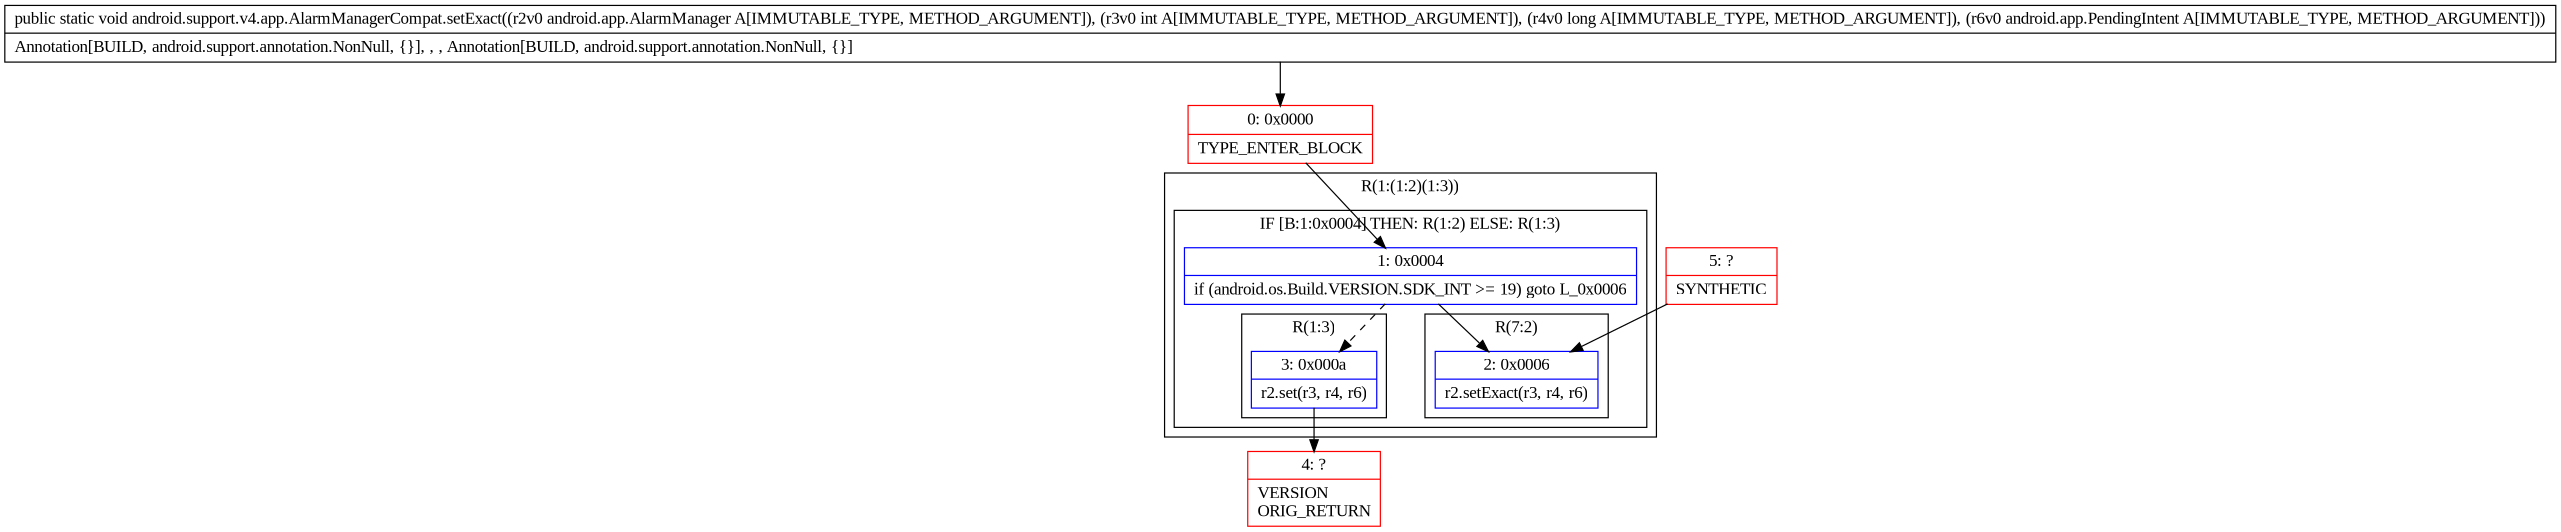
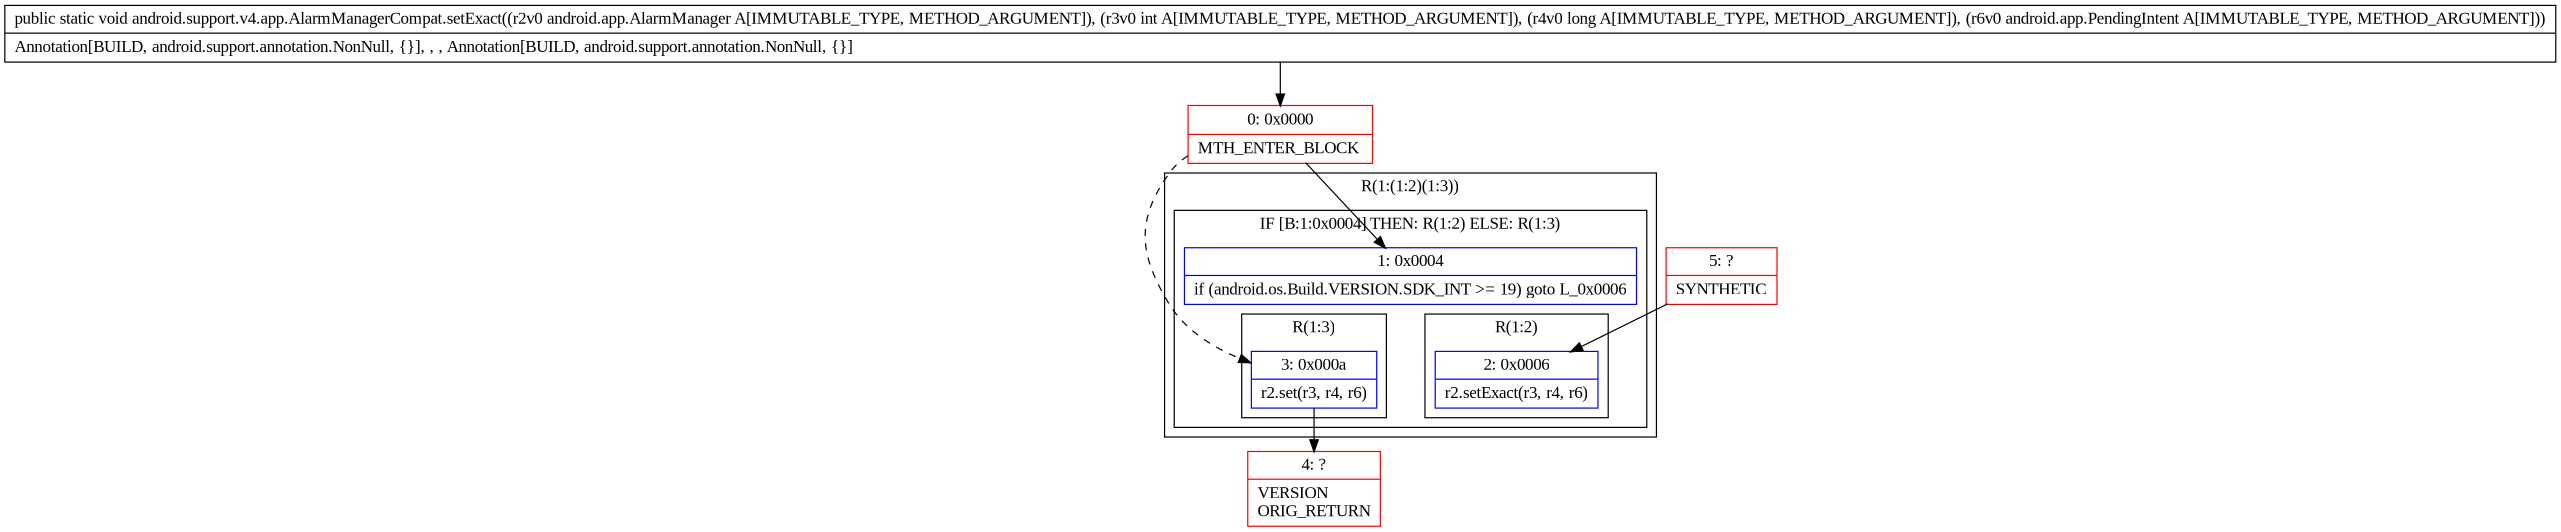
(1280, 148) -> (1278, 148)
(1367, 323) -> (1152, 270)
(1459, 324) -> none
(1517, 328) -> (1517, 328)
